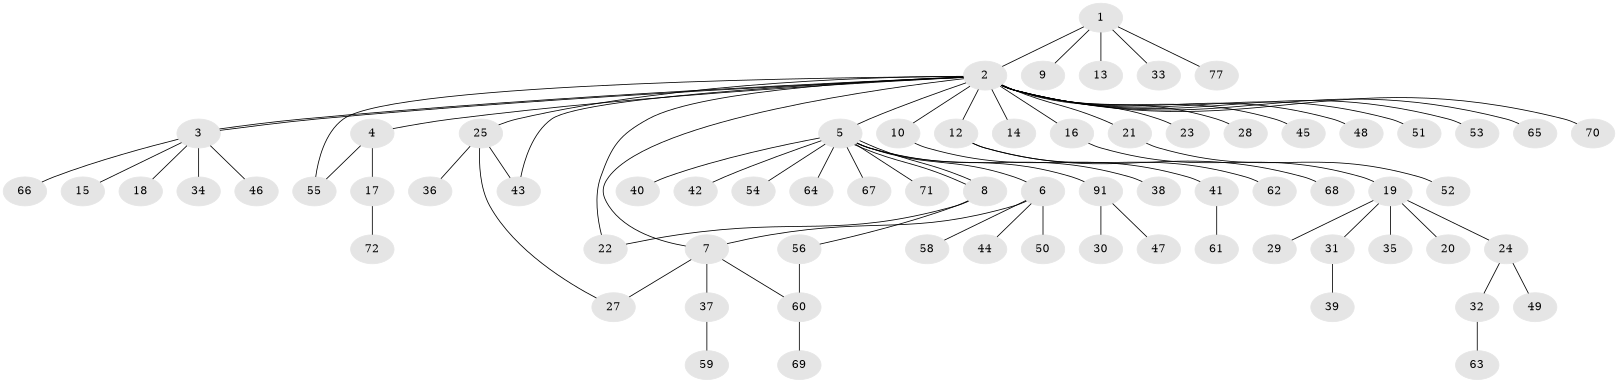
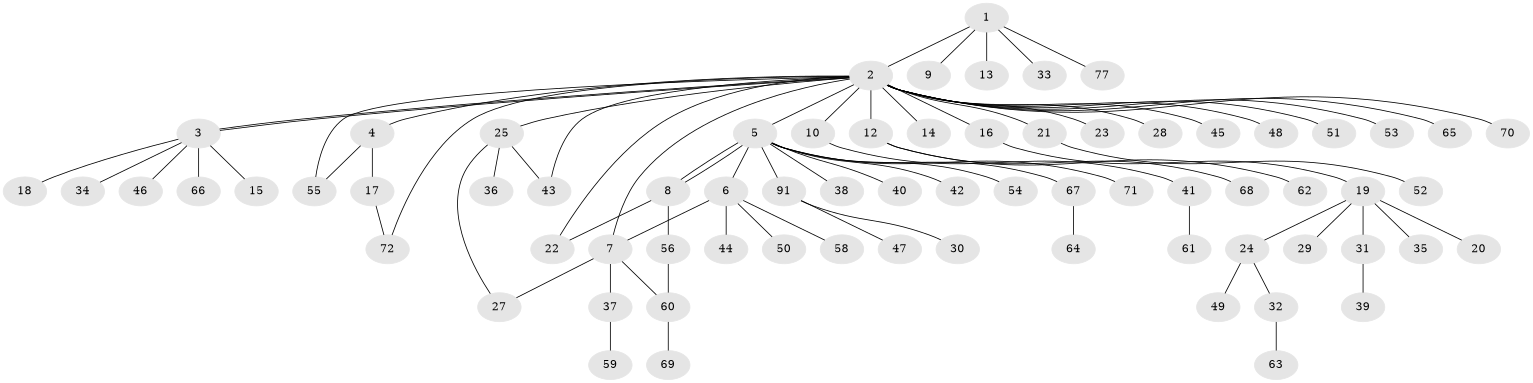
none -> (497, 109)
(826, 162) -> (1074, 220)
